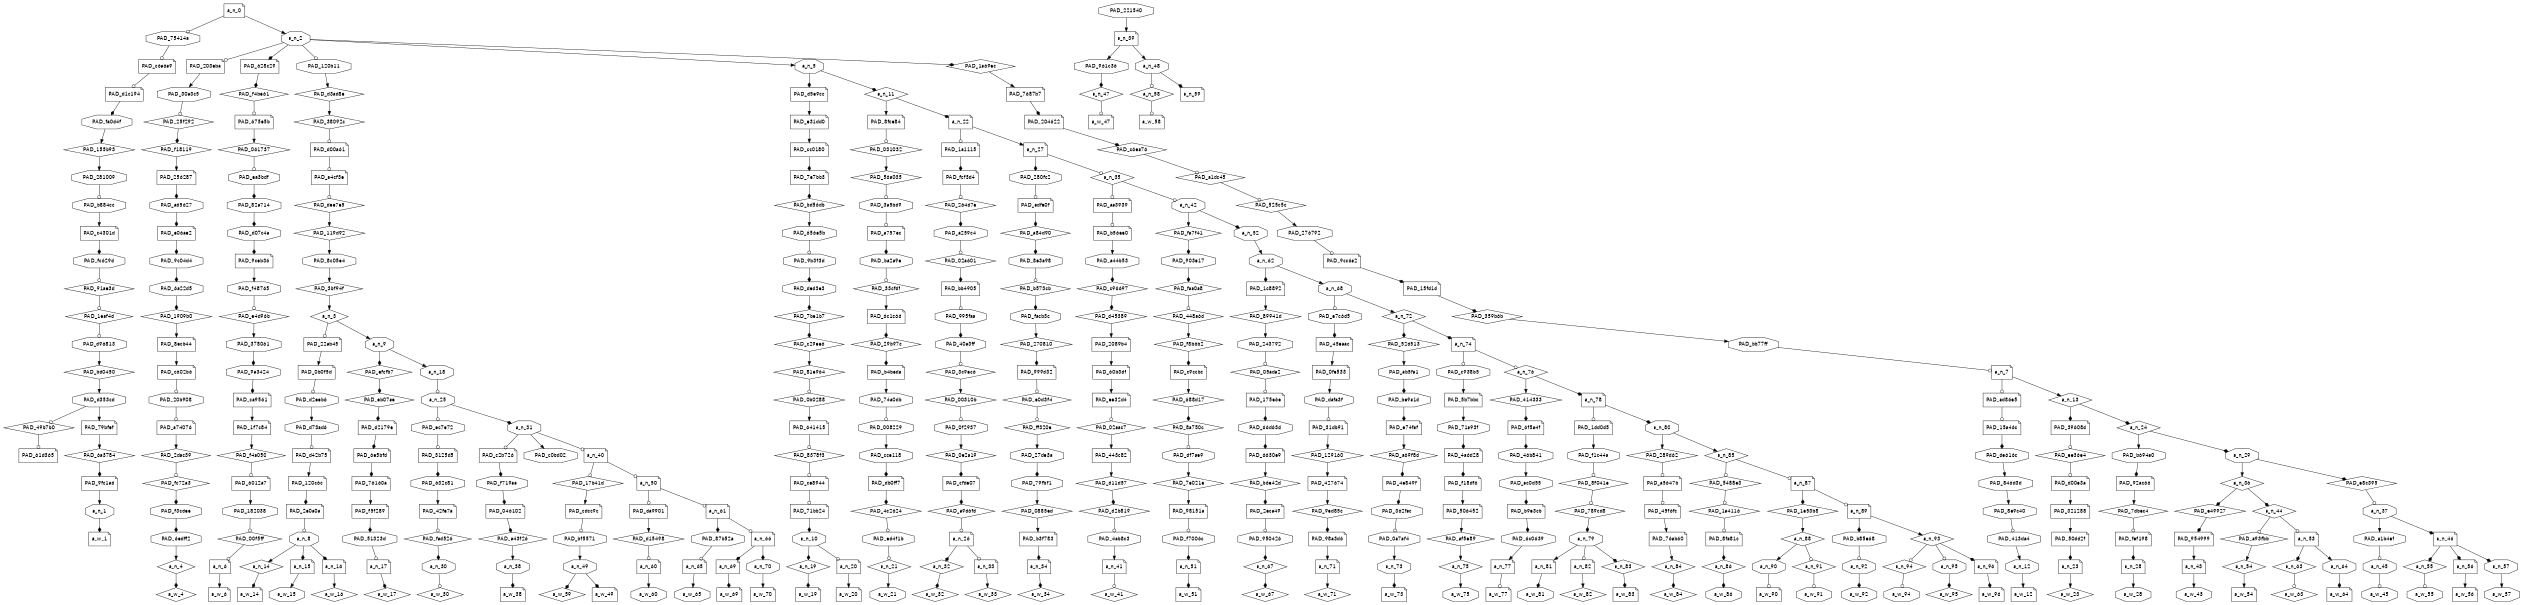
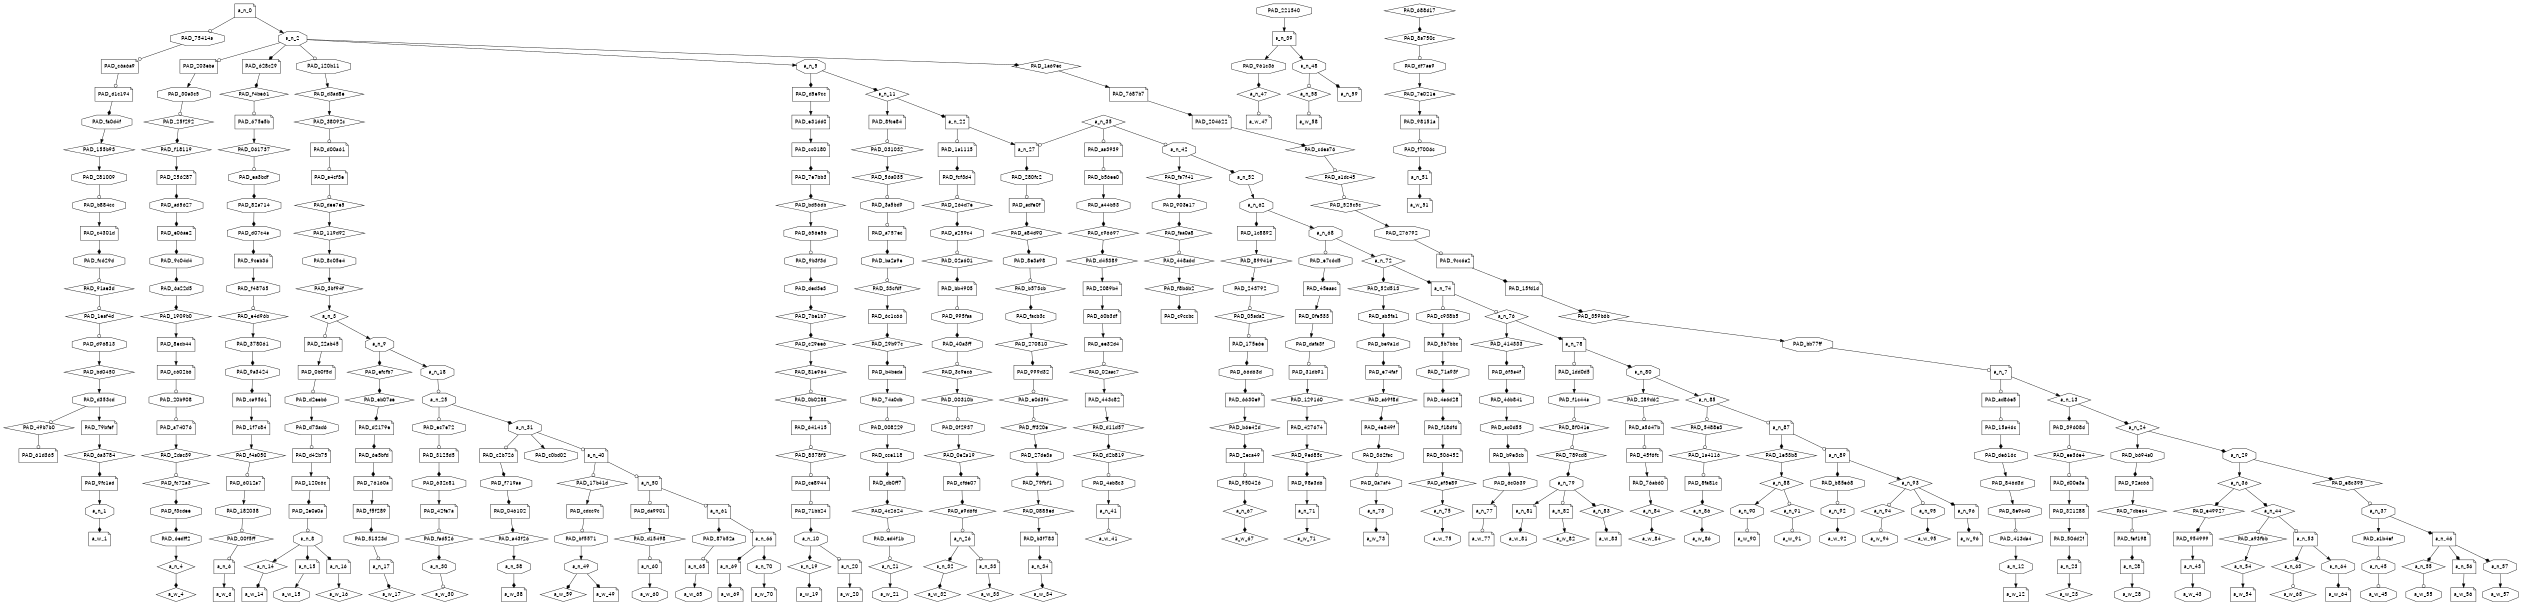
(1074, 164) -> (1068, 135)
(1188, 384) -> none
